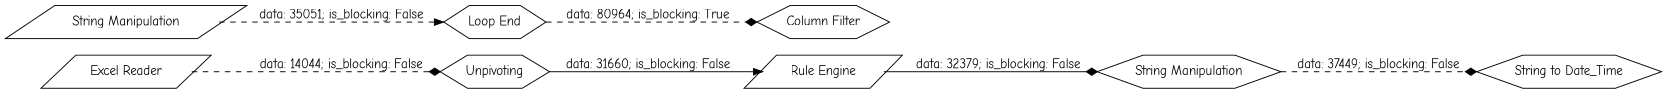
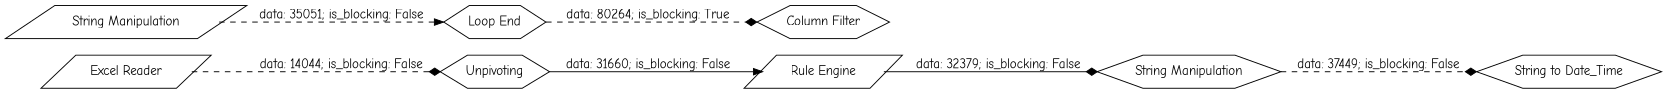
(648, 15) -> (648, 15)
